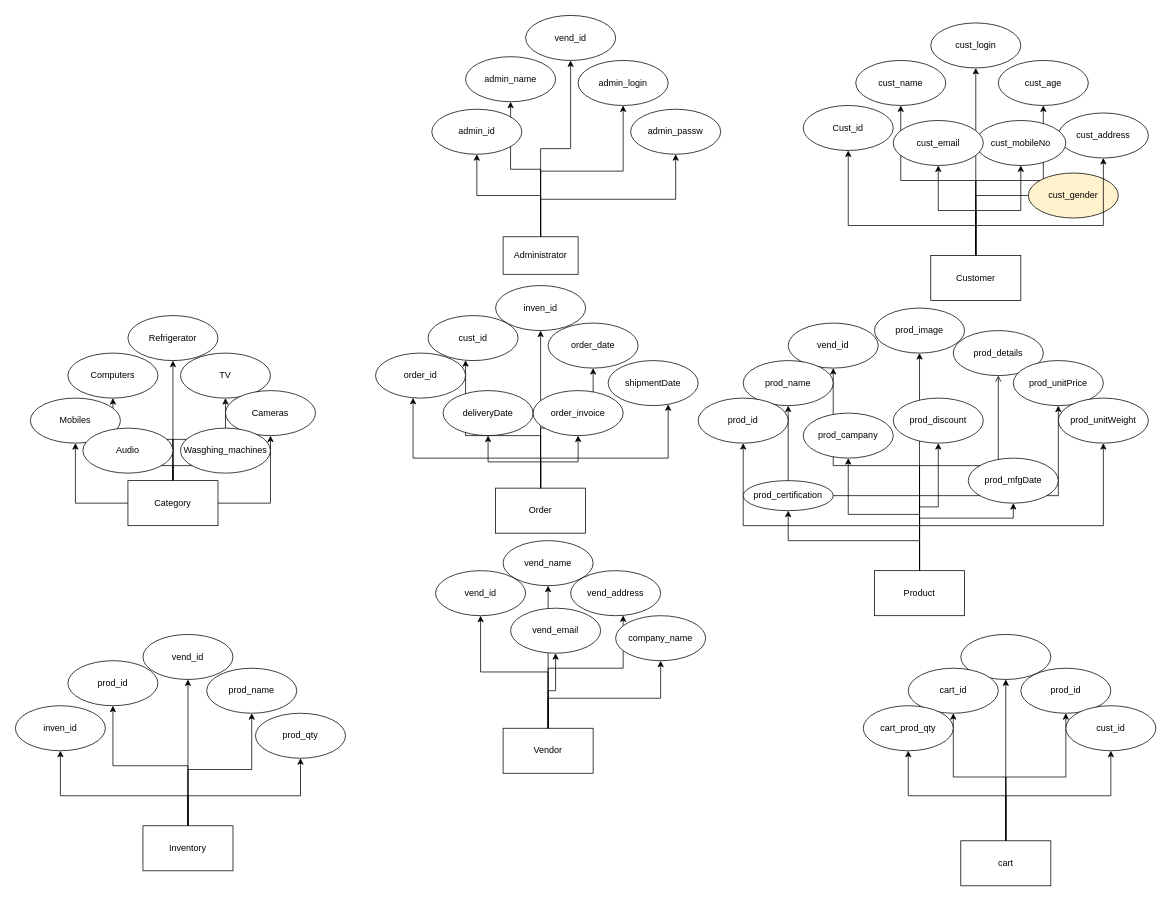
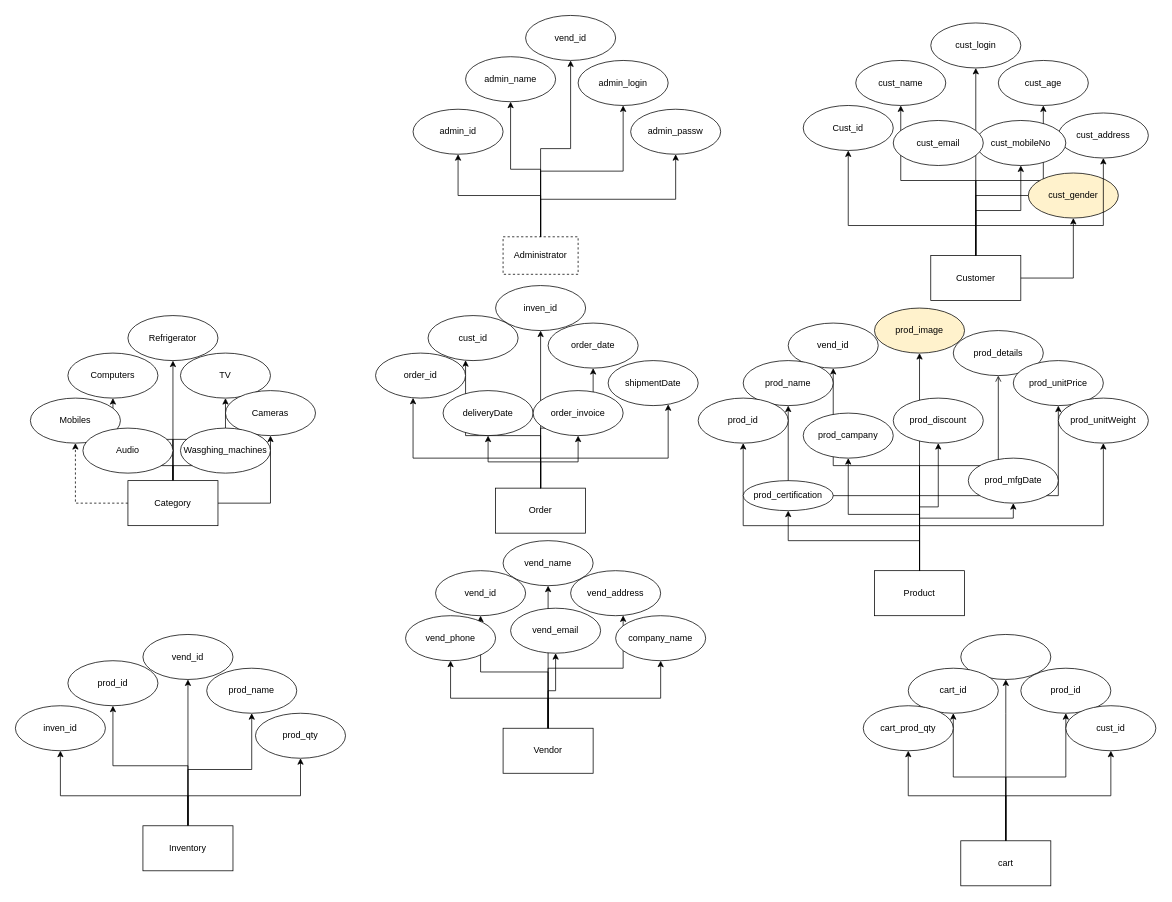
(477, 132) -> (458, 132)
(938, 208) -> (1073, 252)
(540, 255) -> (540, 255)
(919, 330) -> (919, 330)
(75, 501) -> (75, 501)
none -> (450, 638)
none -> (482, 698)
